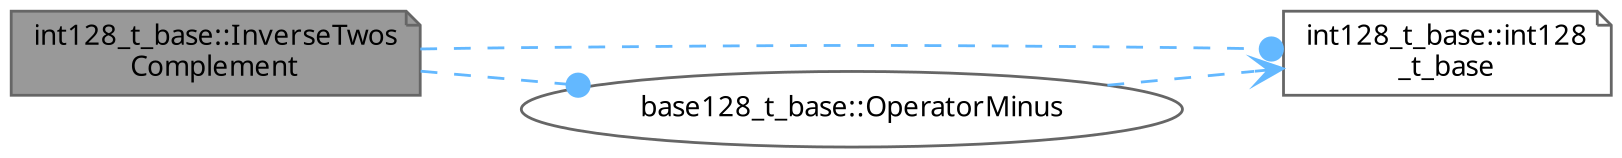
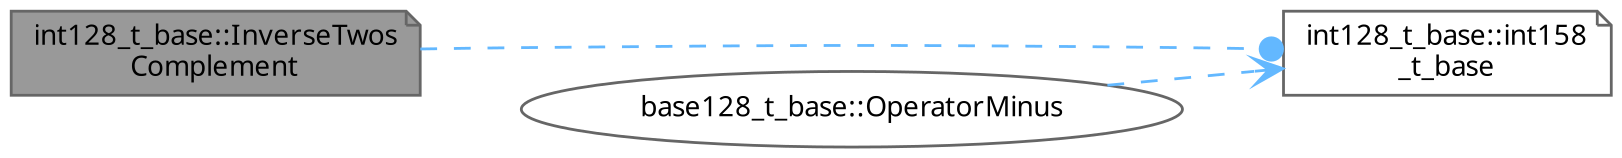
(1447, 53) -> (1447, 53)
(494, 78) -> none
